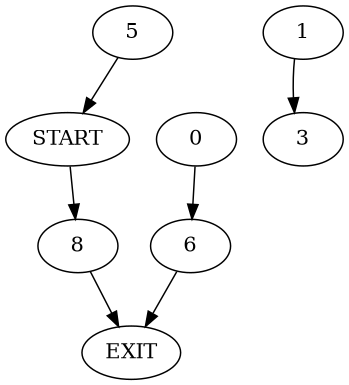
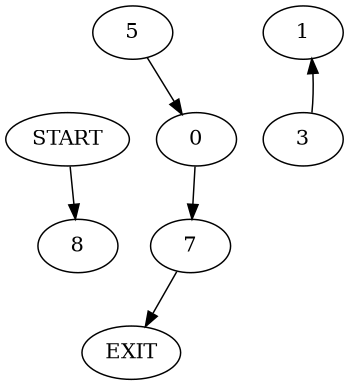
(293, 78) -> (313, 93)
(105, 79) -> (161, 80)
(191, 246) -> (191, 246)
(101, 292) -> none
